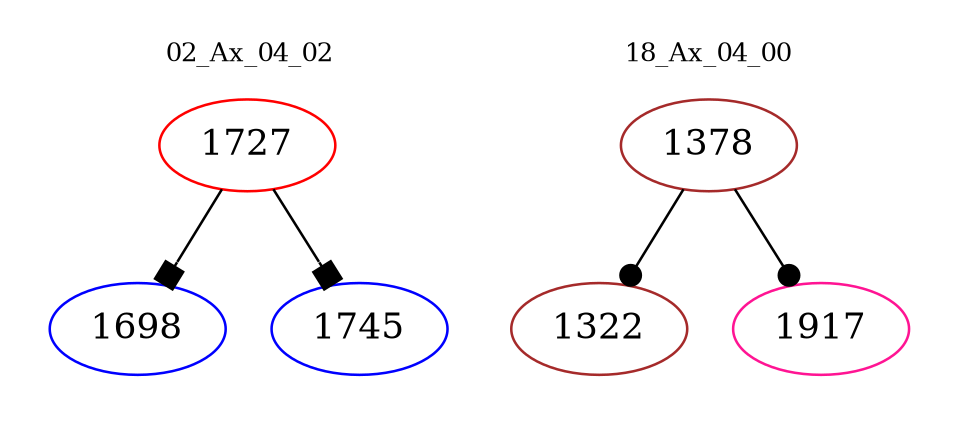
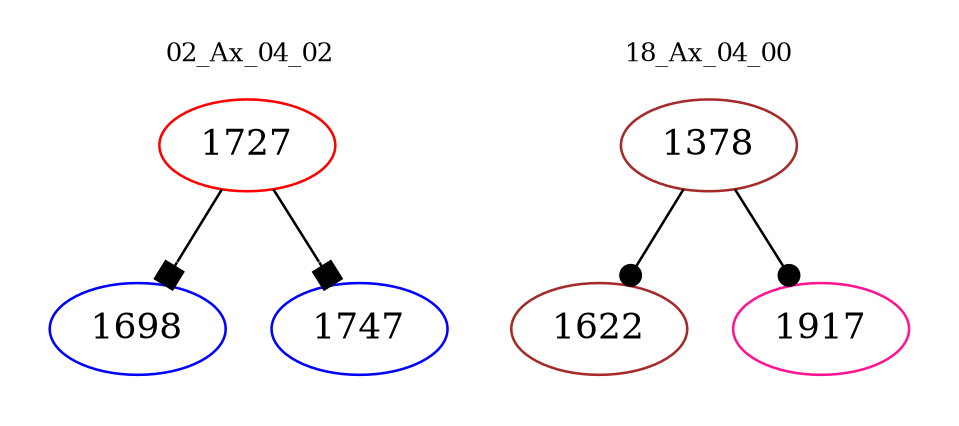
(360, 329) -> (360, 329)
(599, 329) -> (599, 329)
